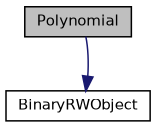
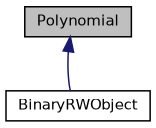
(88, 56) -> (68, 71)
